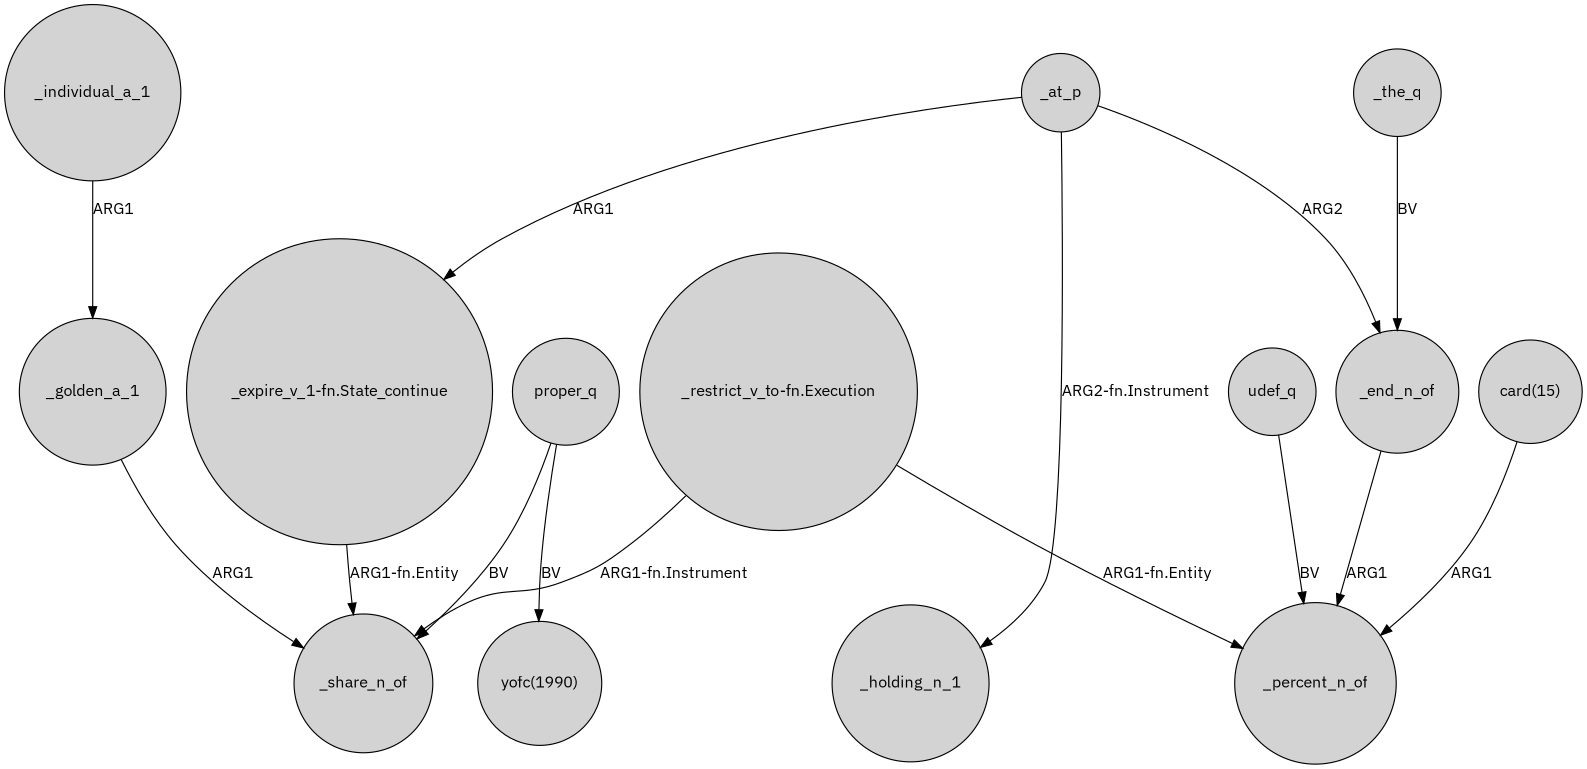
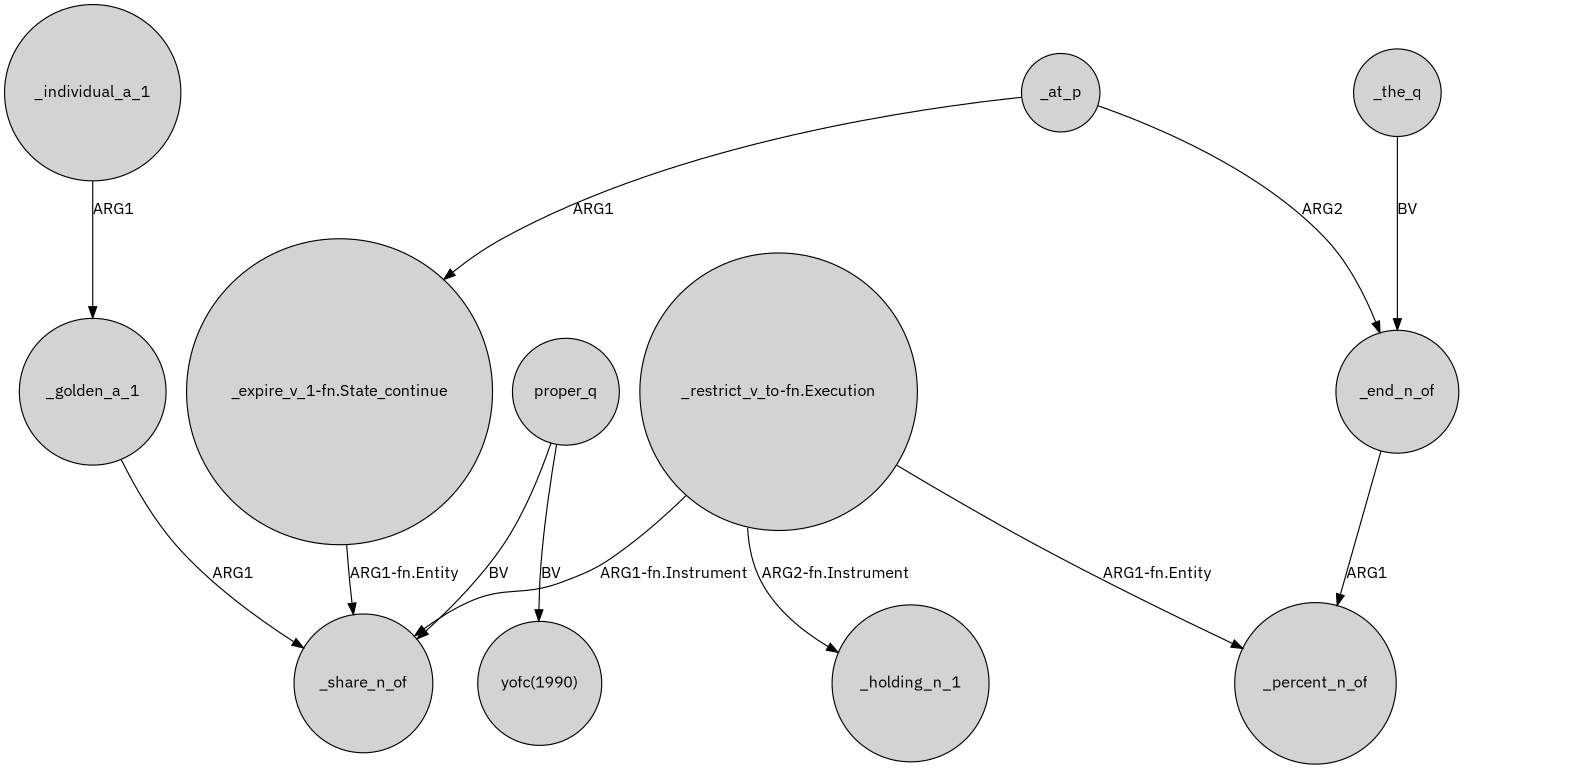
(1272, 392) -> none
(1531, 392) -> none
(1061, 398) -> (772, 598)
